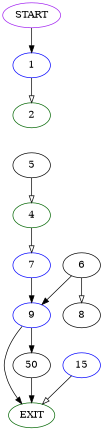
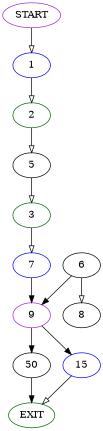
(32, 37) -> (32, 37)
none -> (32, 137)
(32, 215) -> (32, 215)
(32, 315) -> (32, 315)
(5, 362) -> (54, 338)
